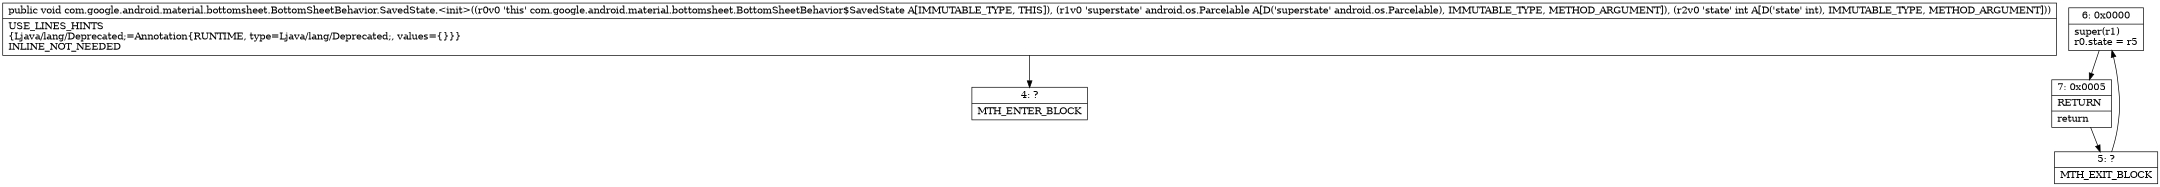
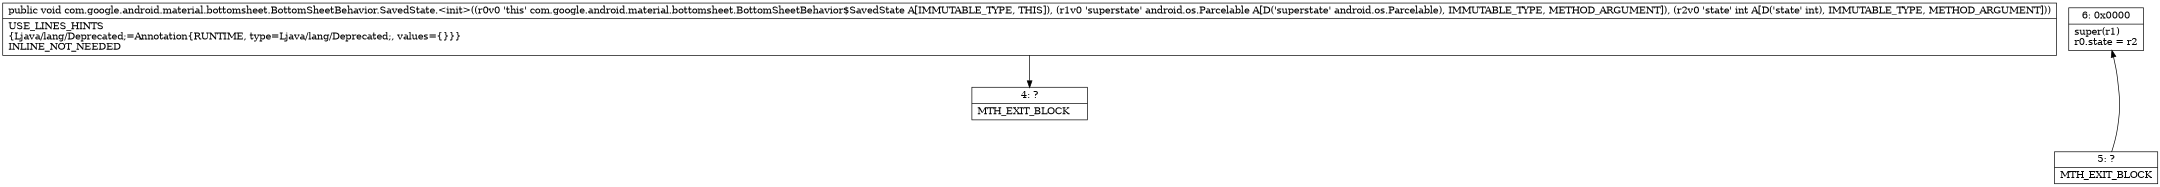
(2106, 42) -> (2106, 42)
(2082, 104) -> none
(1030, 111) -> (1024, 111)
